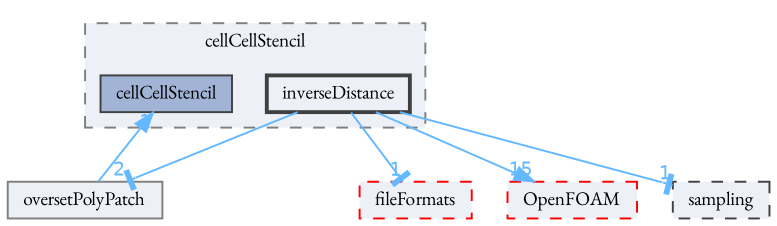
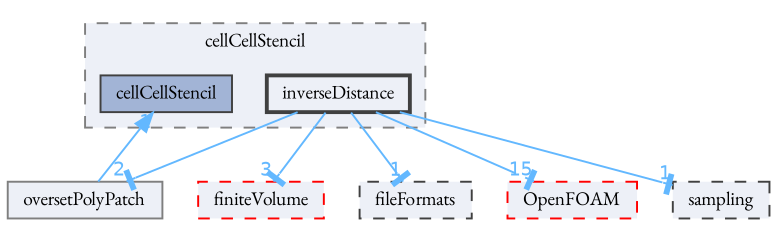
(446, 143) -> (446, 143)
none -> (261, 200)
(416, 200) -> (416, 200)
